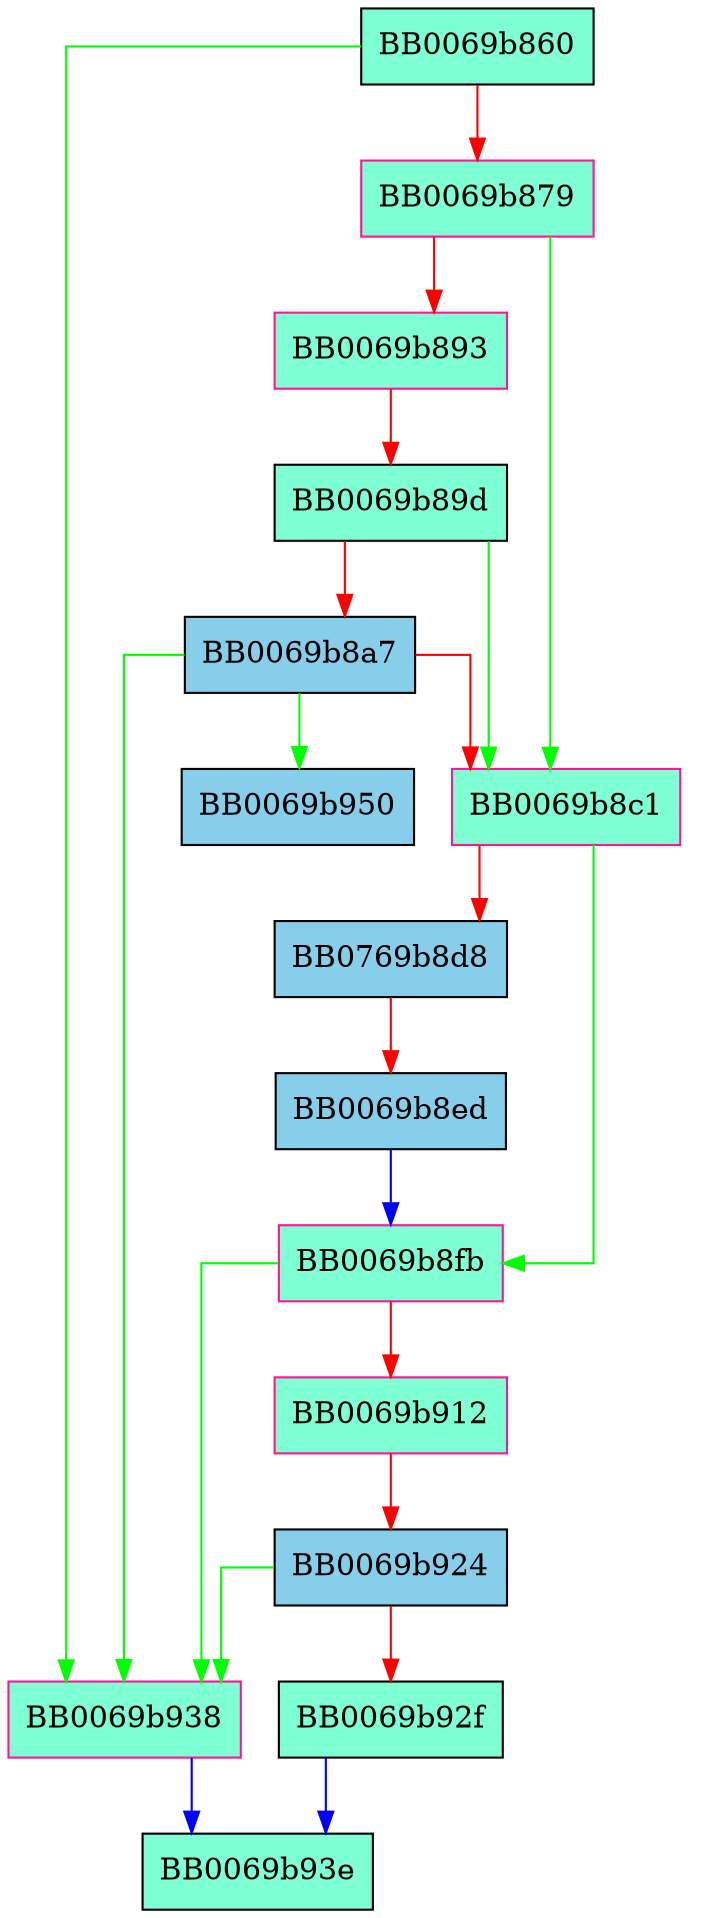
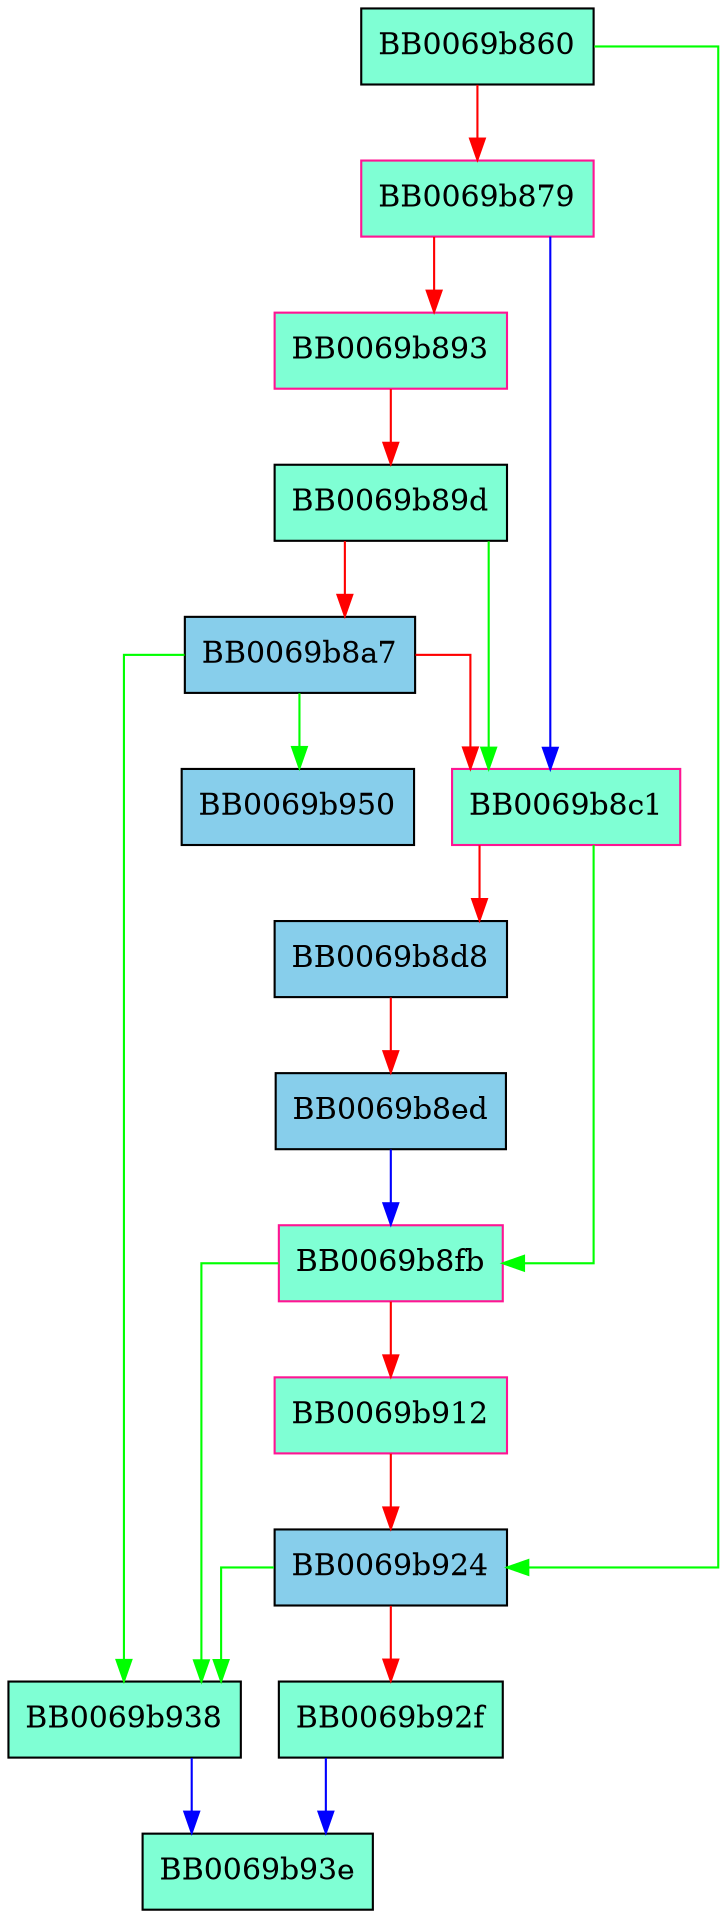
(550, 492) -> (550, 492)
(66, 706) -> (718, 840)
(391, 959) -> (391, 959)
(125, 1720) -> (125, 1720)
